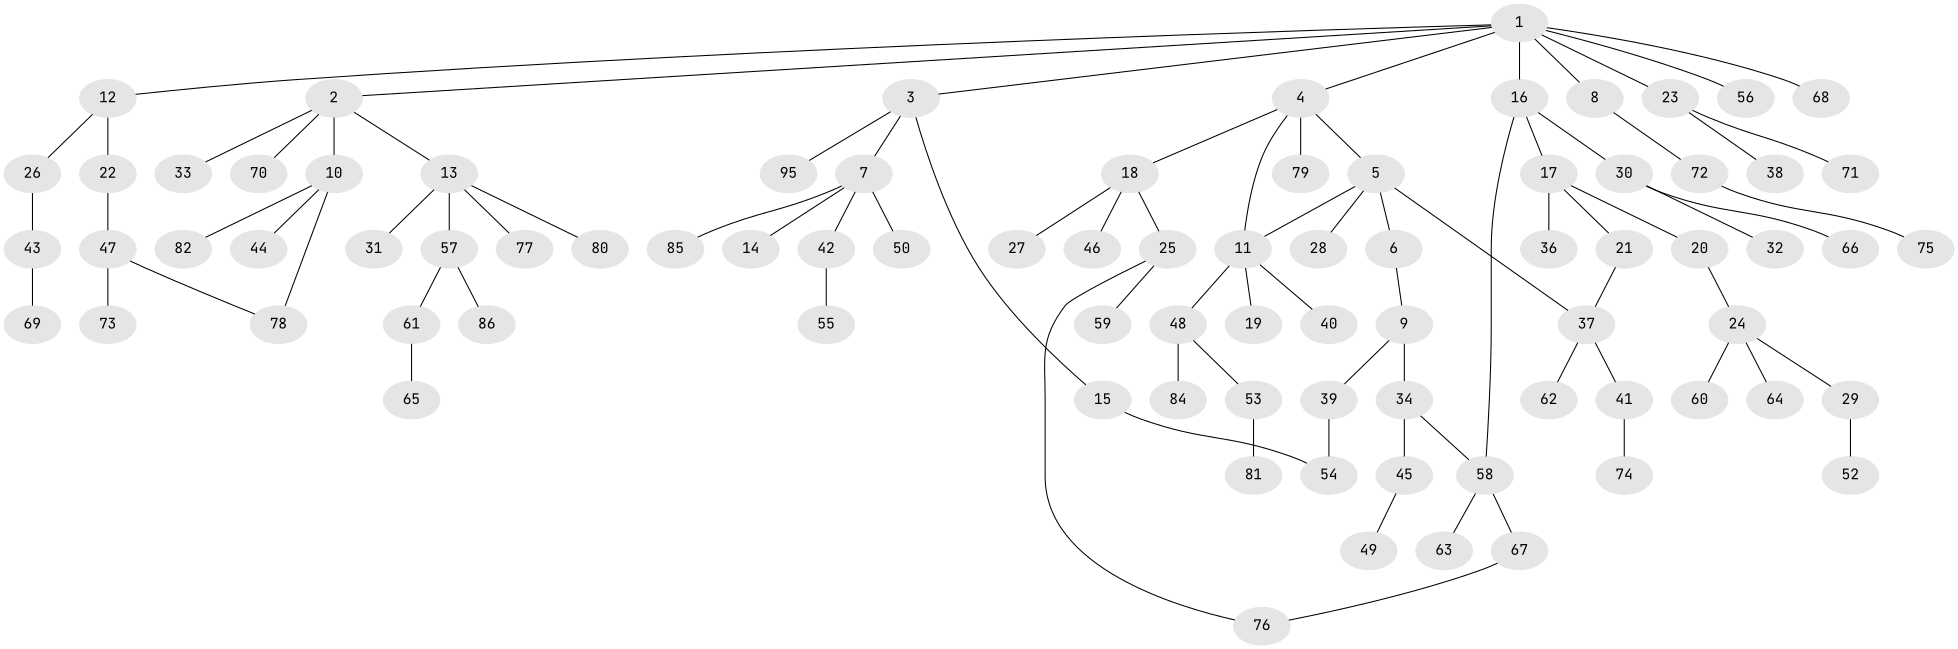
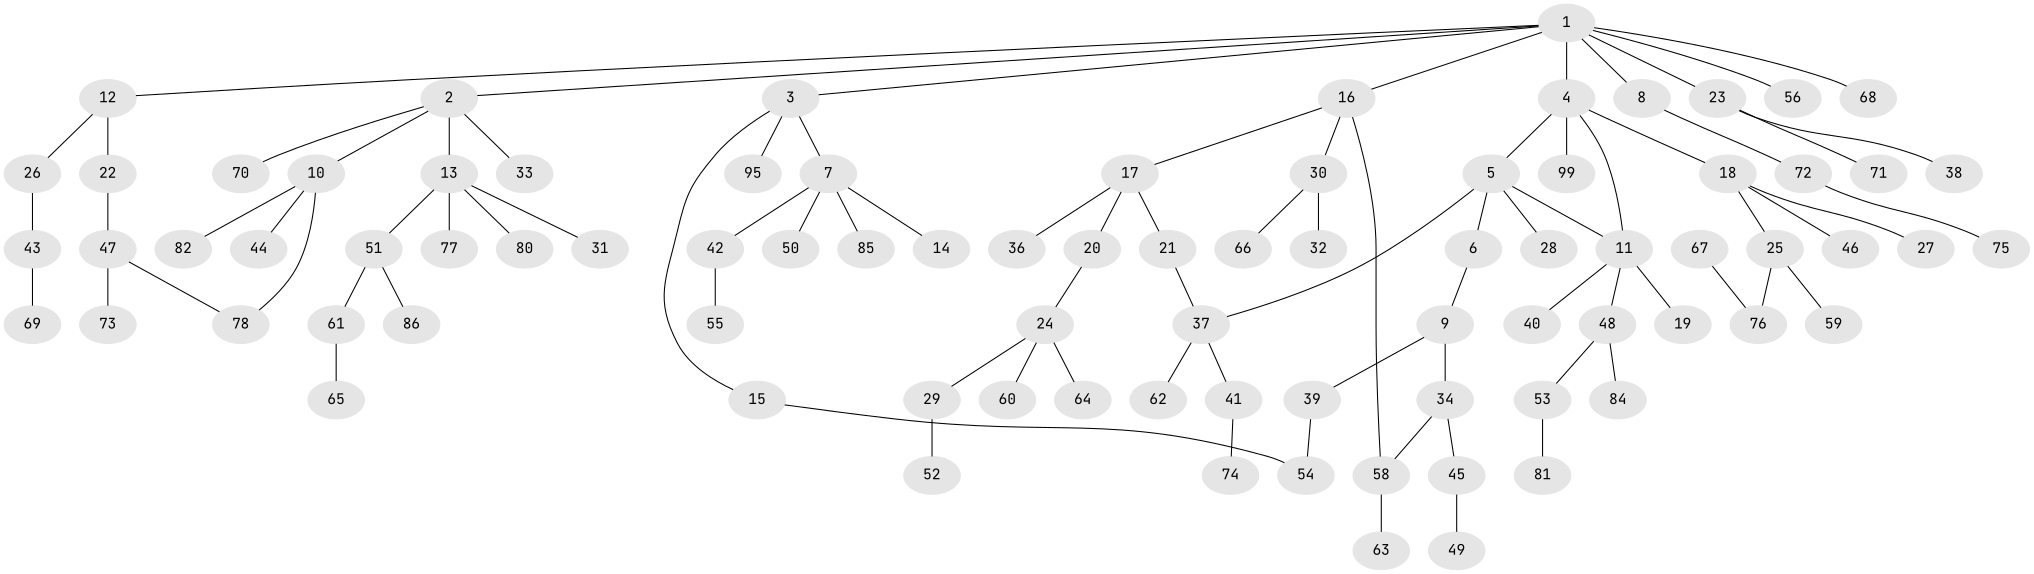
(1301, 174) -> (1567, 174)
(449, 249) -> (374, 249)
(1502, 513) -> none
